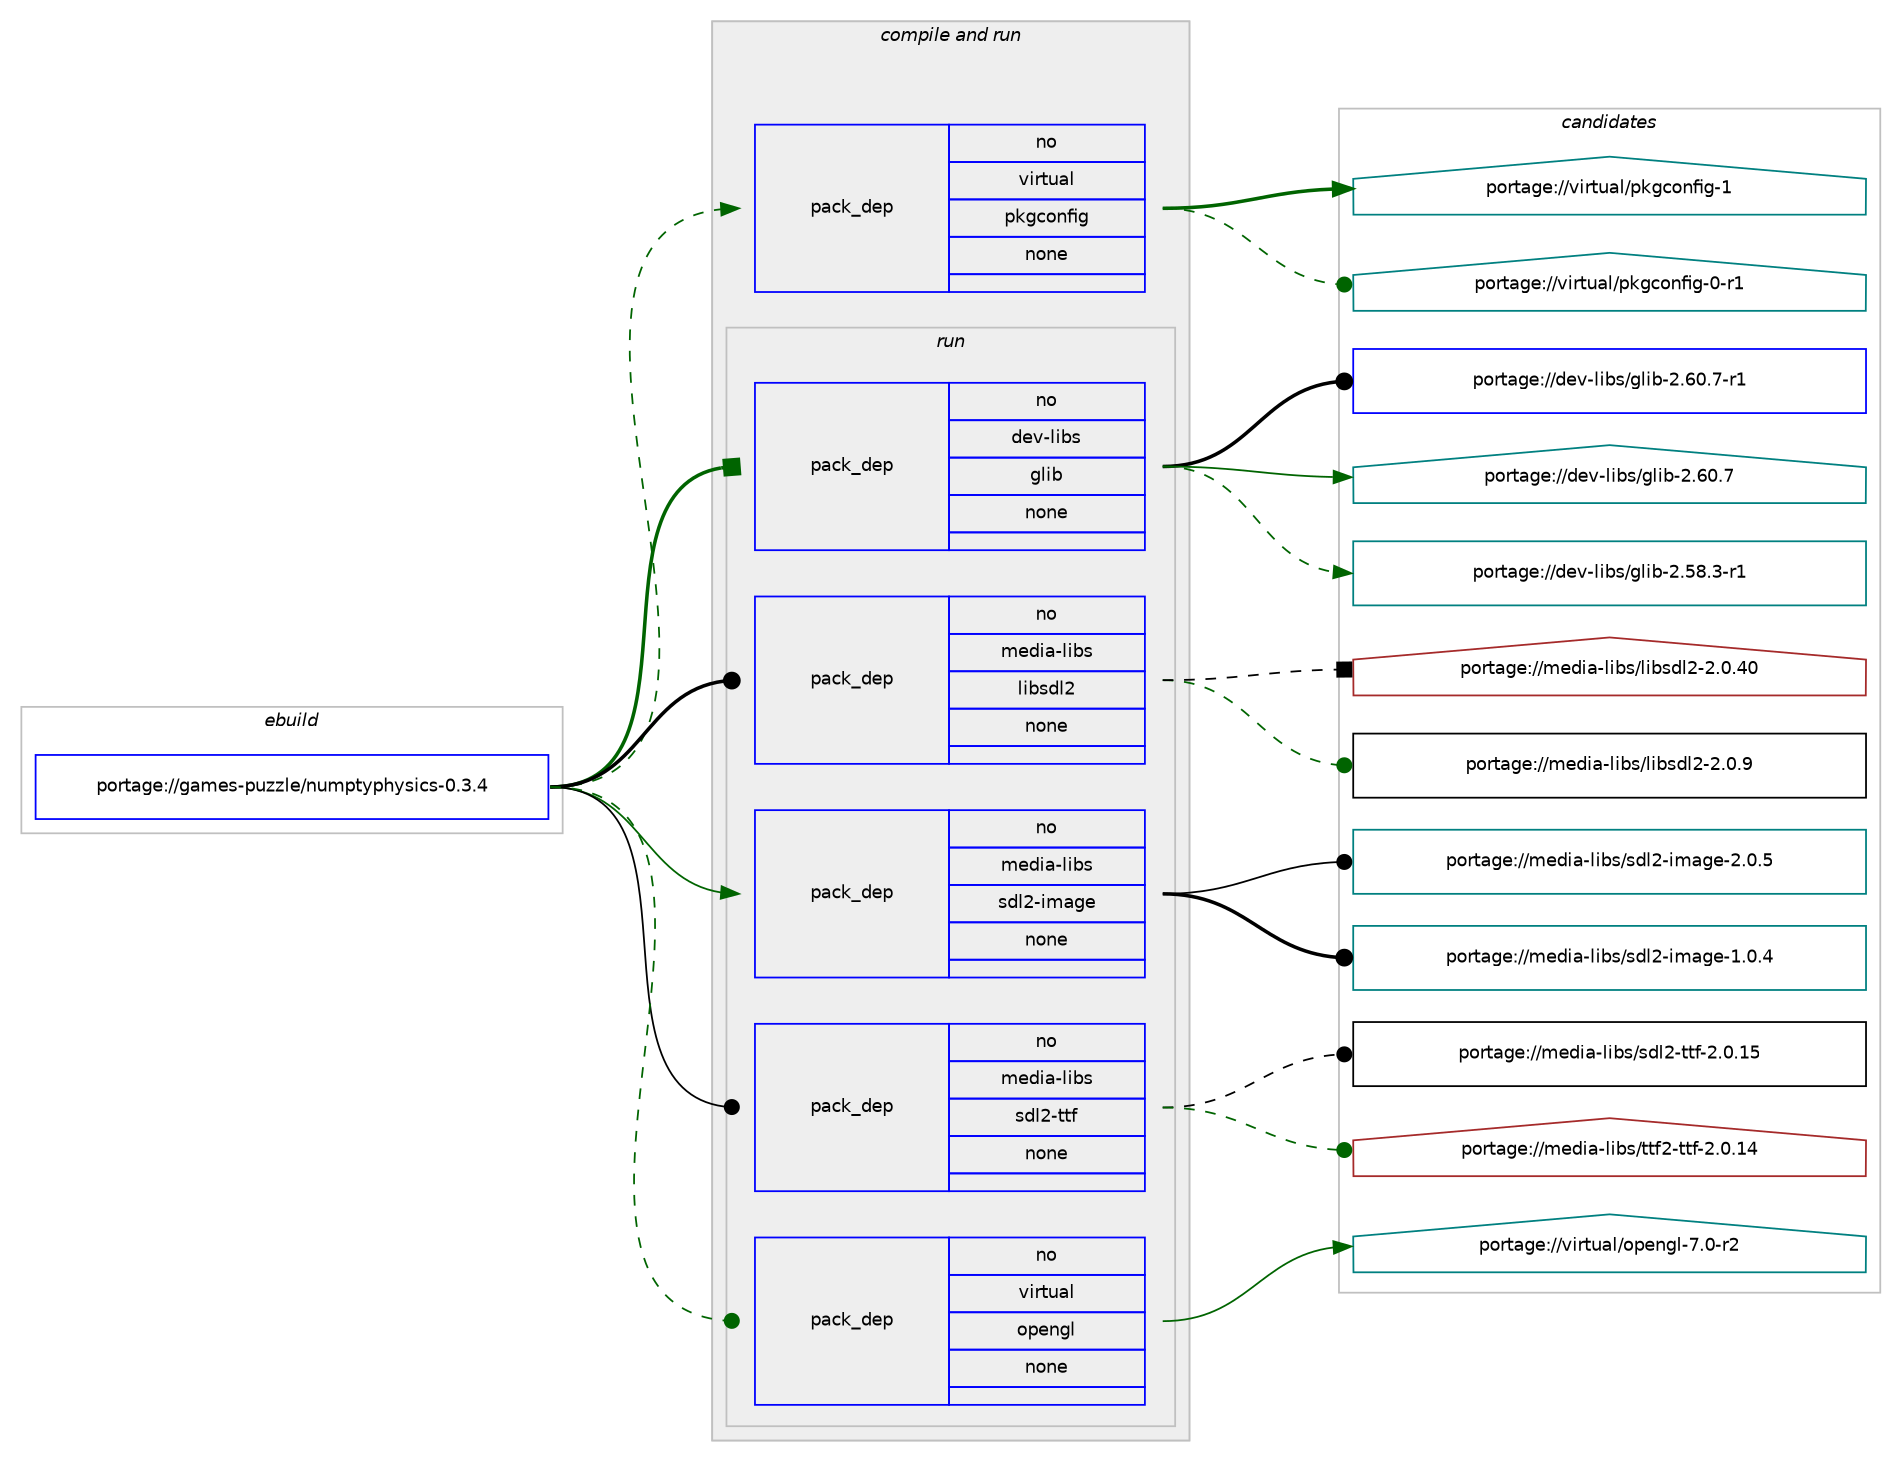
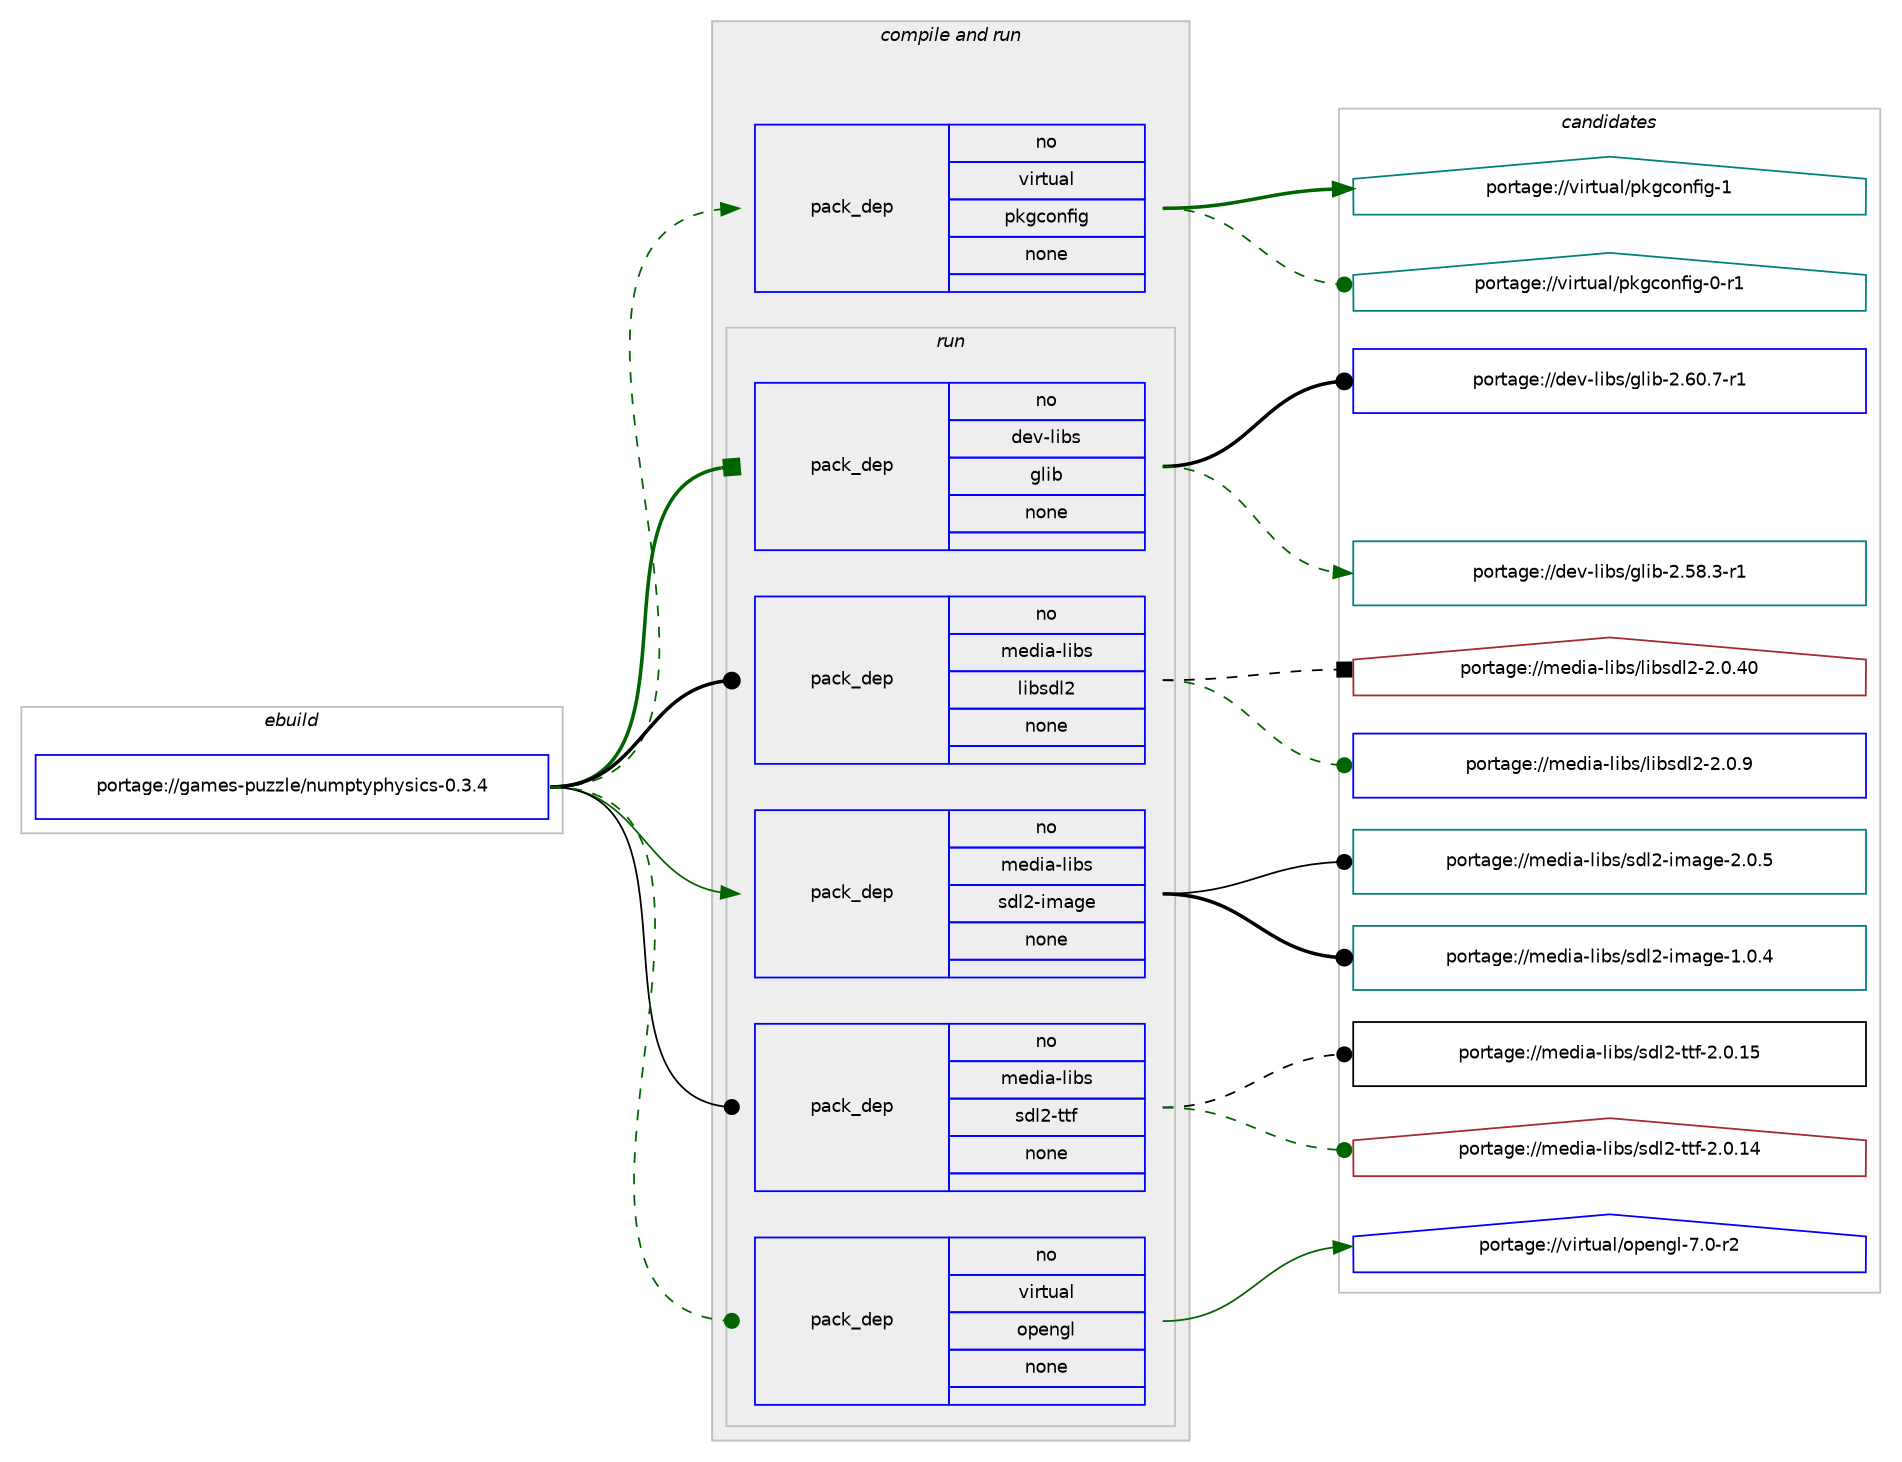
(1610, 477) -> none
(1610, 766) -> (1610, 766)
(1610, 1150) -> (1610, 1150)
(1610, 1246) -> (1610, 1246)
